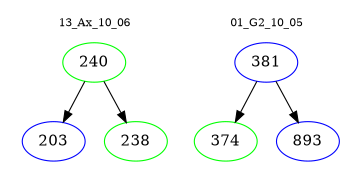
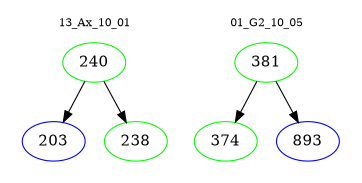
(95, 24) -> (95, 24)
(266, 62) -> (266, 62)
